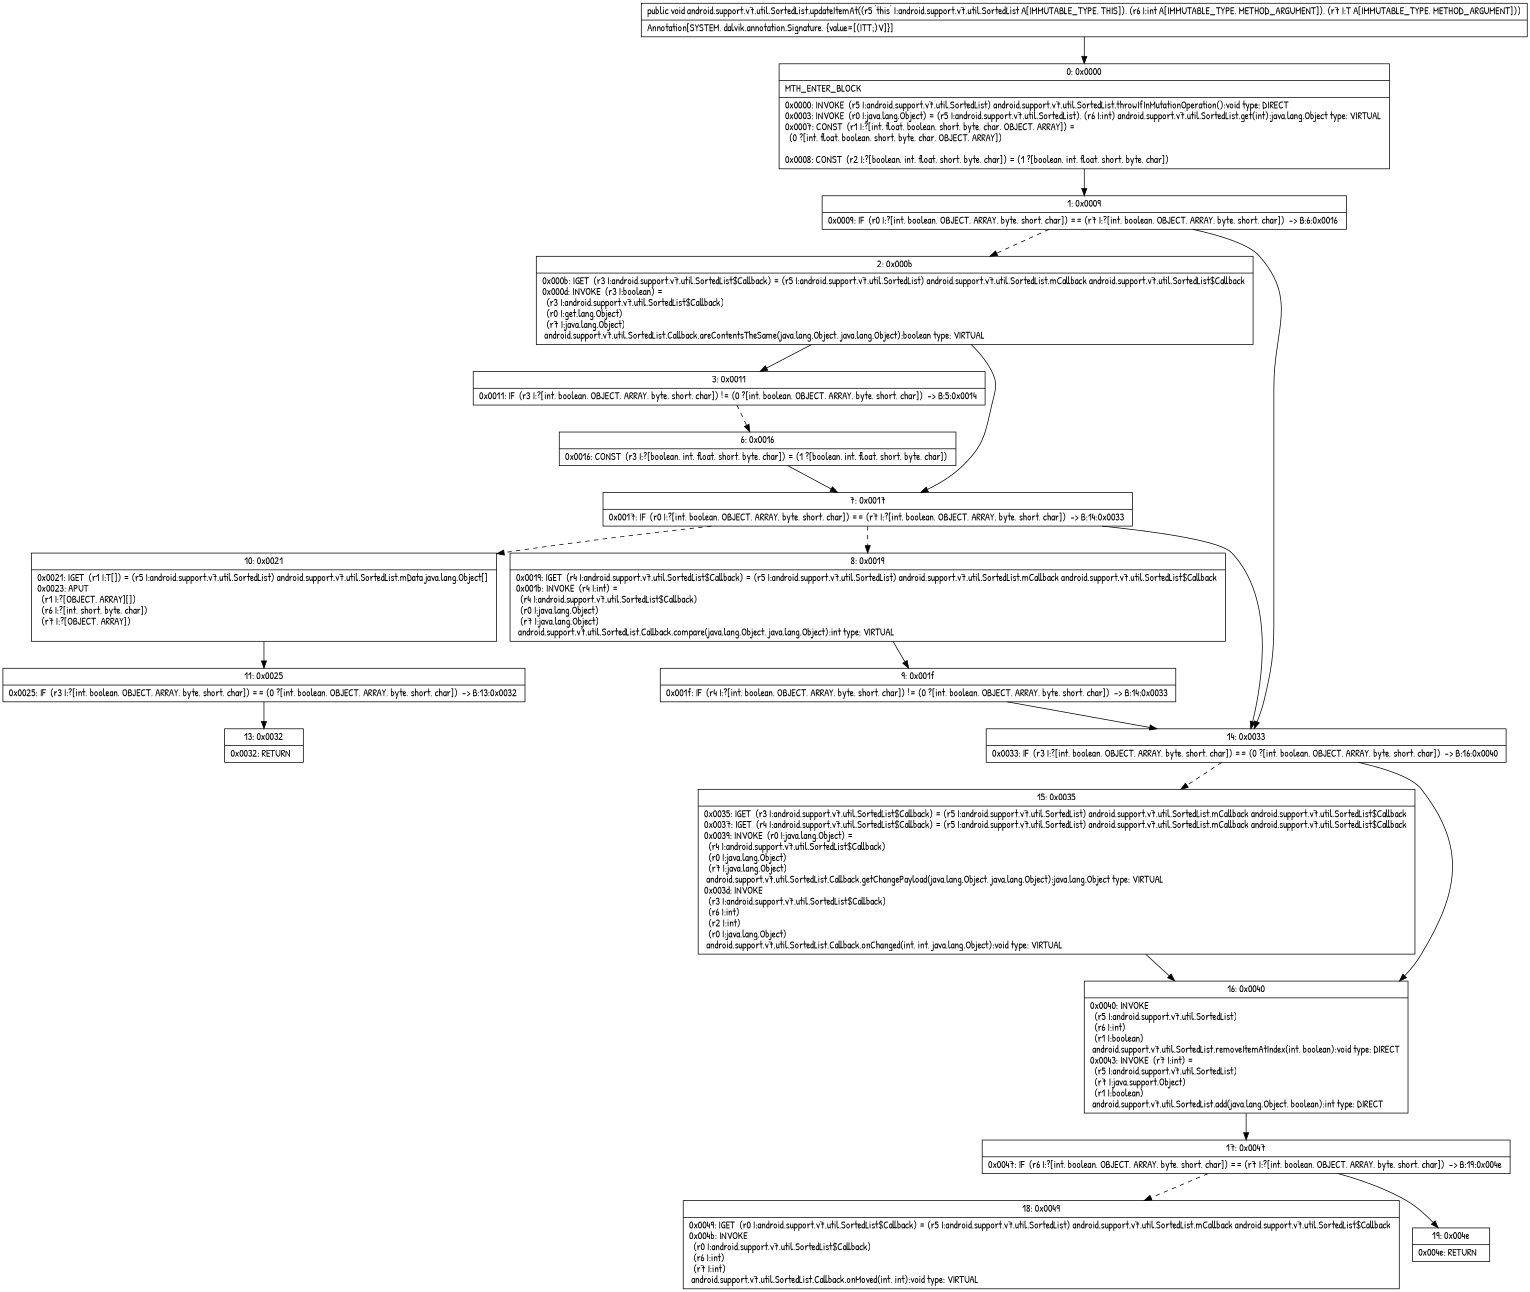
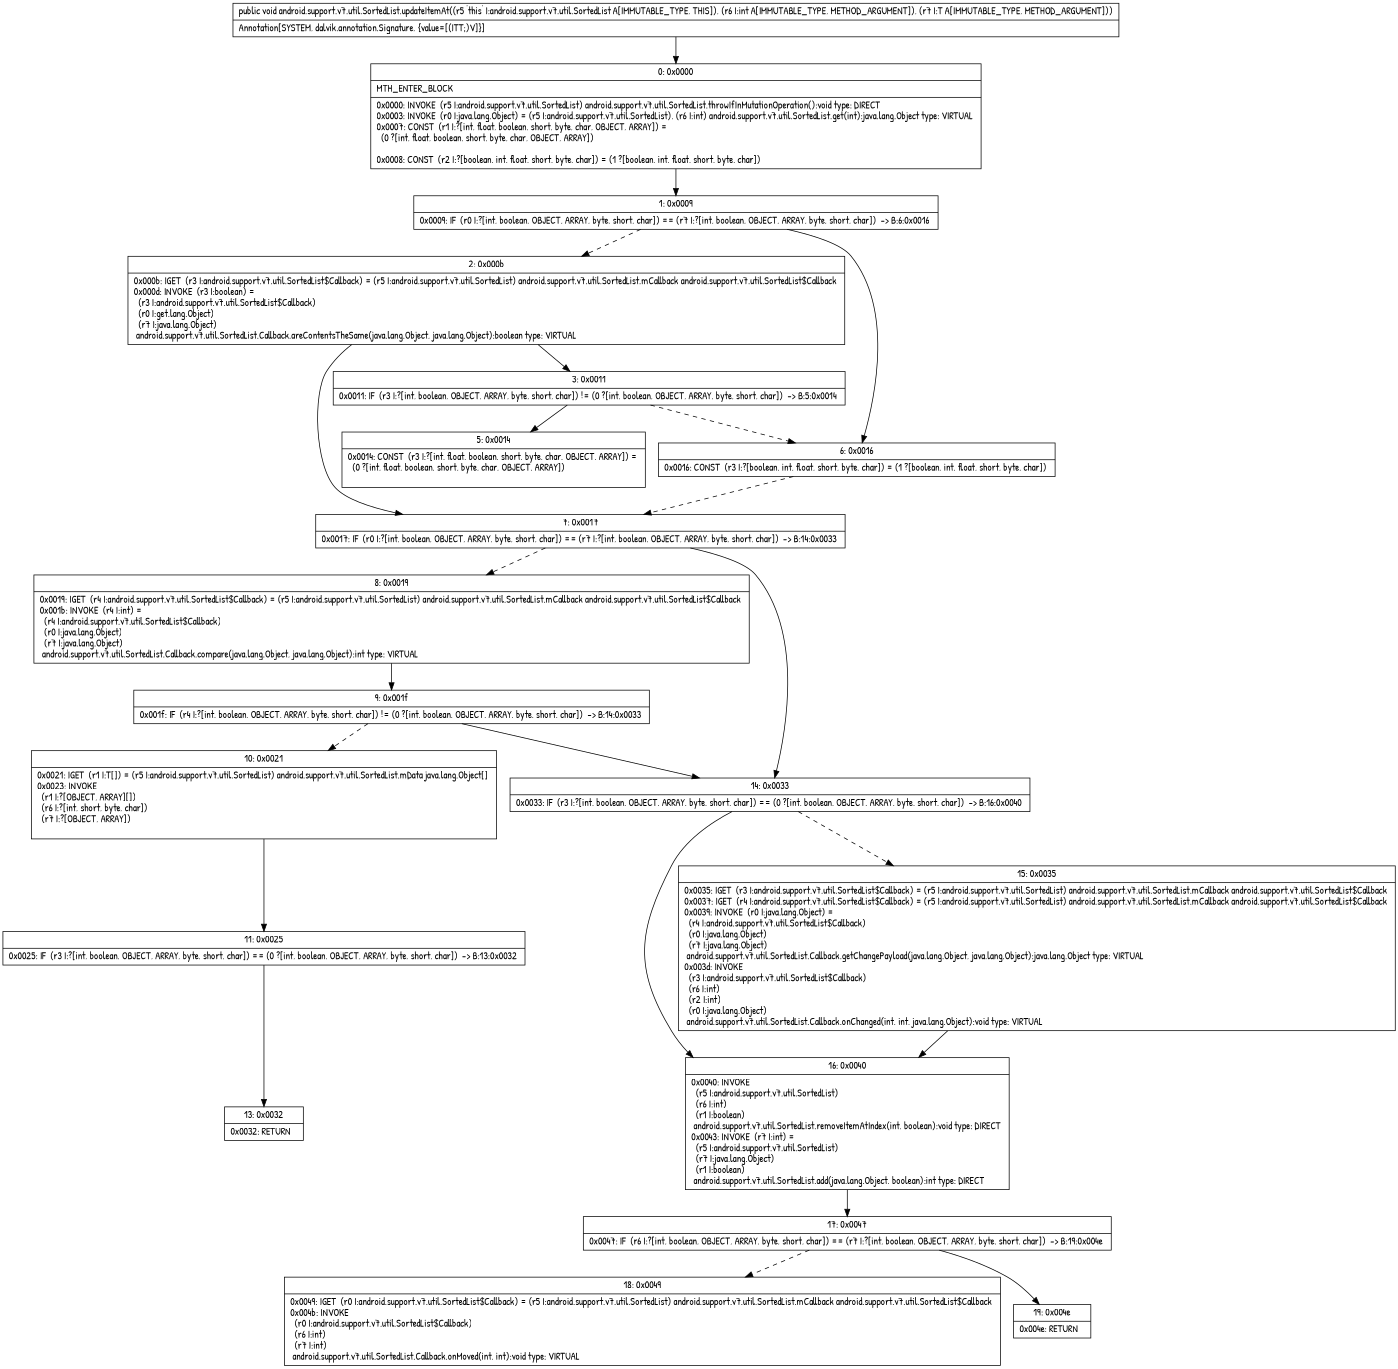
(1274, 451) -> (874, 309)
none -> (494, 460)
(809, 477) -> (722, 495)
(608, 538) -> (351, 735)
(65, 589) -> (69, 786)
(1138, 1082) -> (733, 1159)
